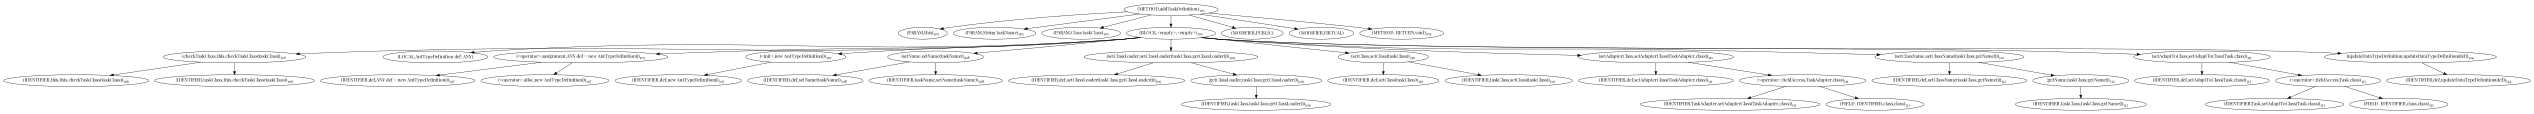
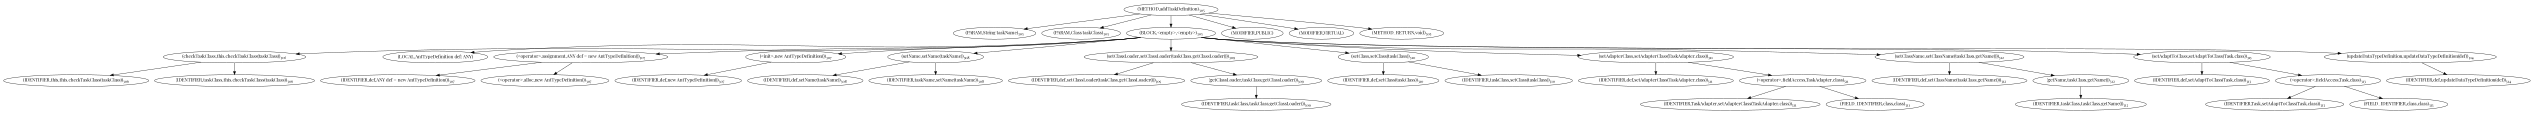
(923, 33) -> none
(1846, 80) -> (1846, 80)
